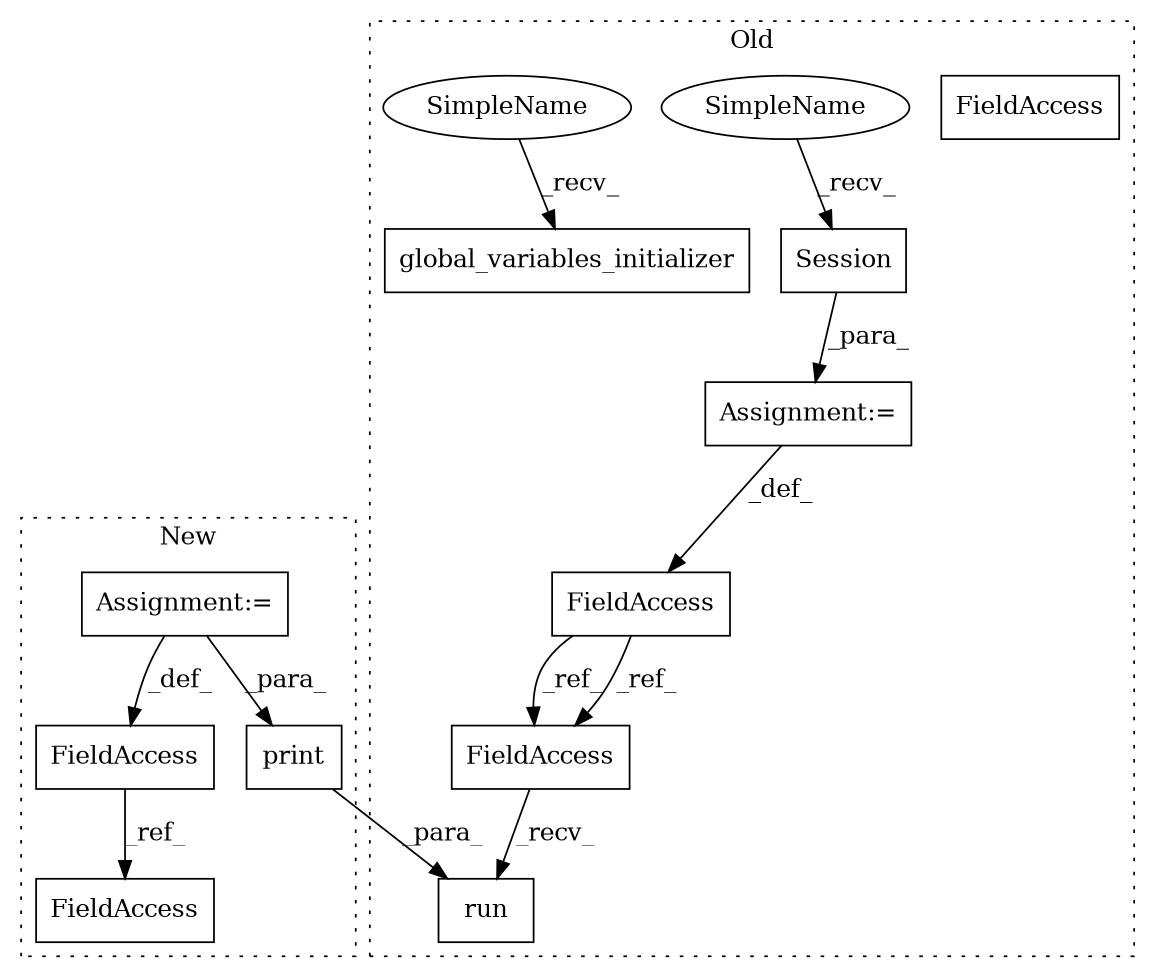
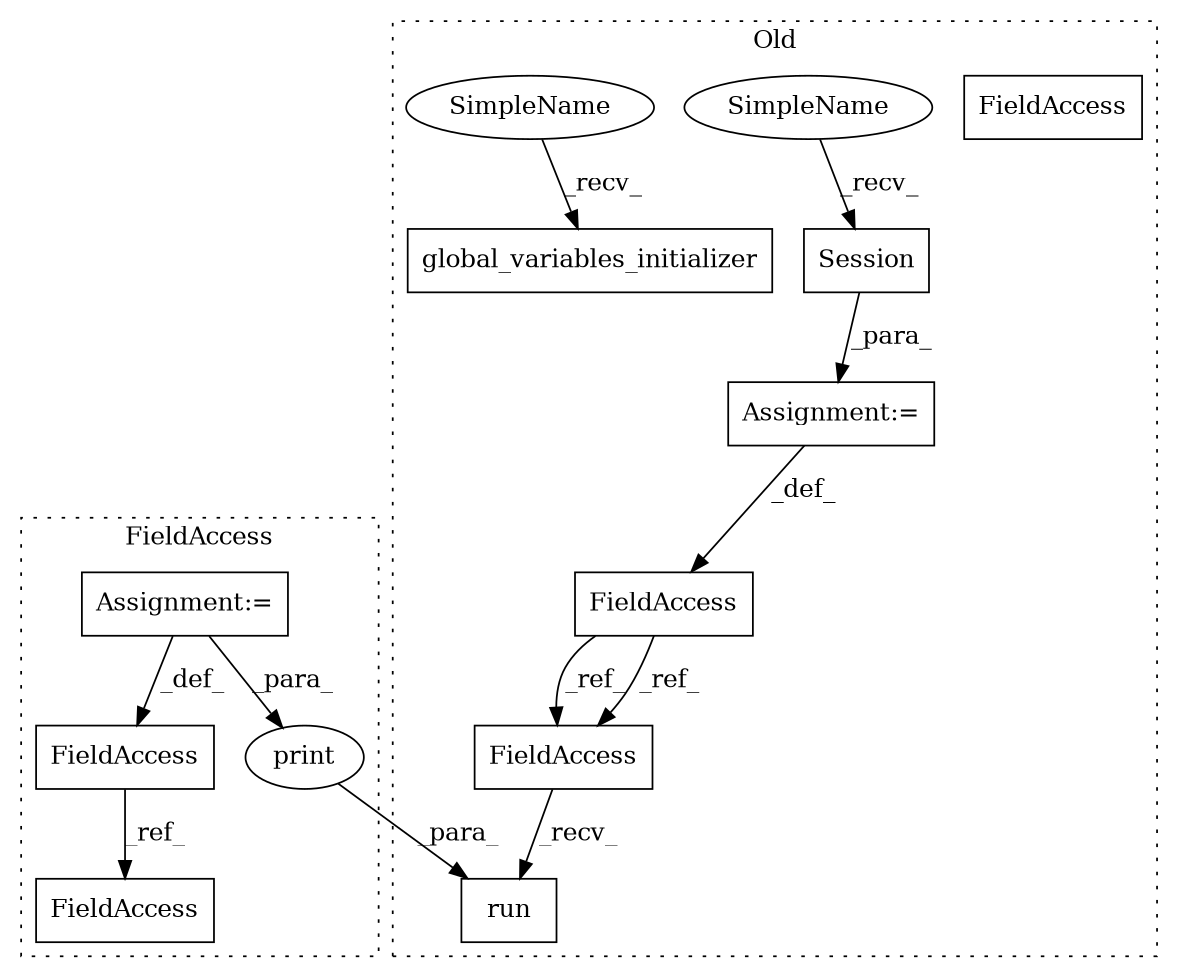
(188, 538) -> (200, 538)
(294, 757) -> (305, 757)
